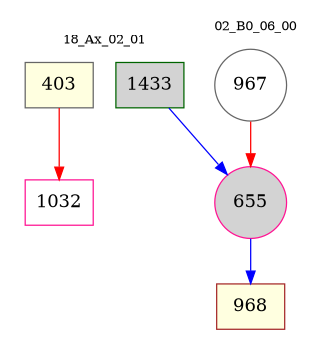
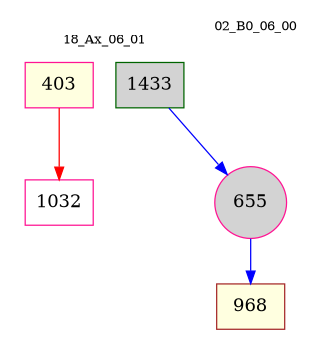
(105, 40) -> (105, 40)
(59, 85) -> (59, 85)
(251, 85) -> none
